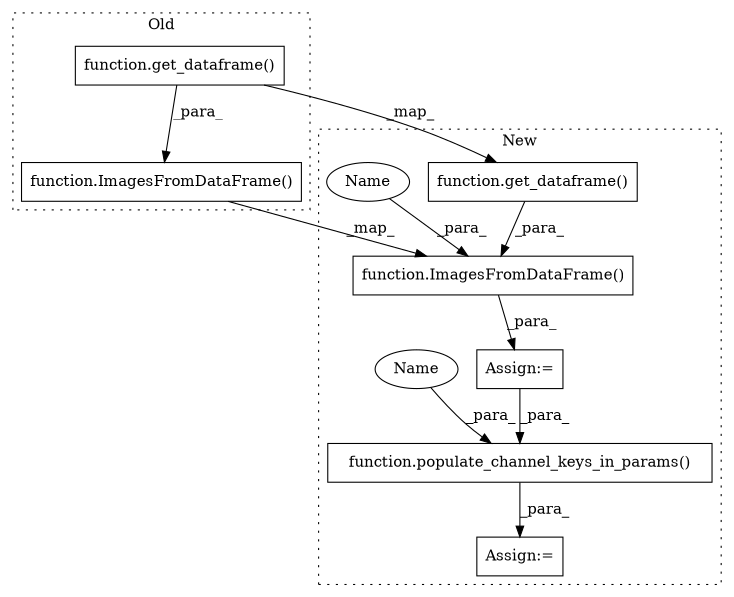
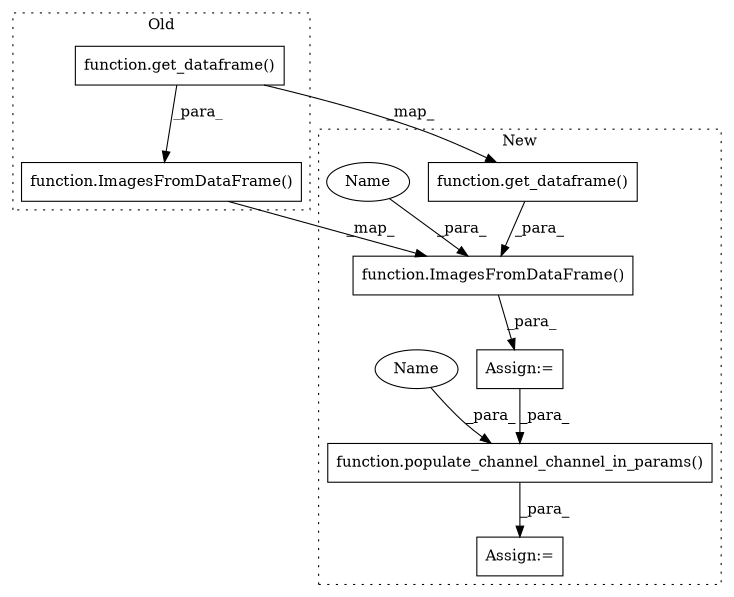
(520, 463) -> (520, 463)
